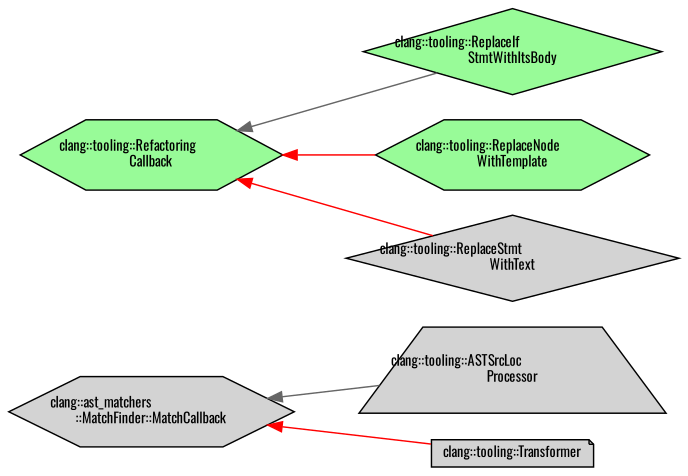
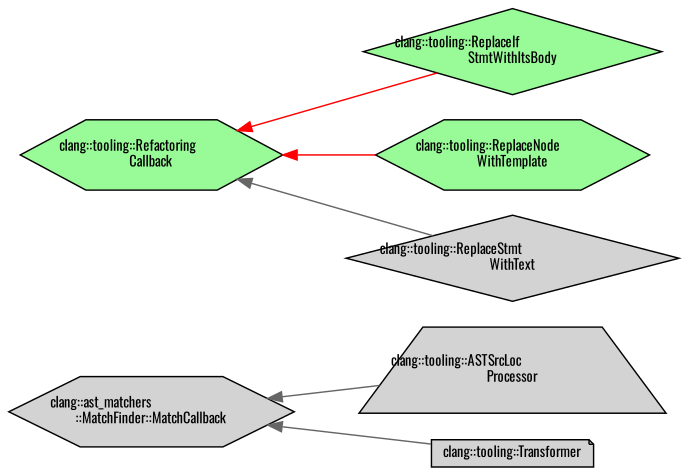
(344, 100) -> (344, 100)
(342, 209) -> (342, 209)
(357, 435) -> (357, 435)
